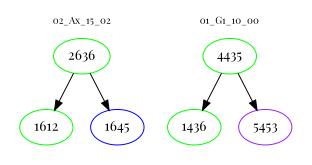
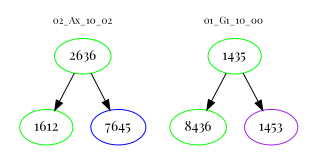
(82, 21) -> (83, 21)
(230, 56) -> (235, 56)
(117, 127) -> (118, 127)
(194, 127) -> (198, 127)
(265, 127) -> (271, 127)
